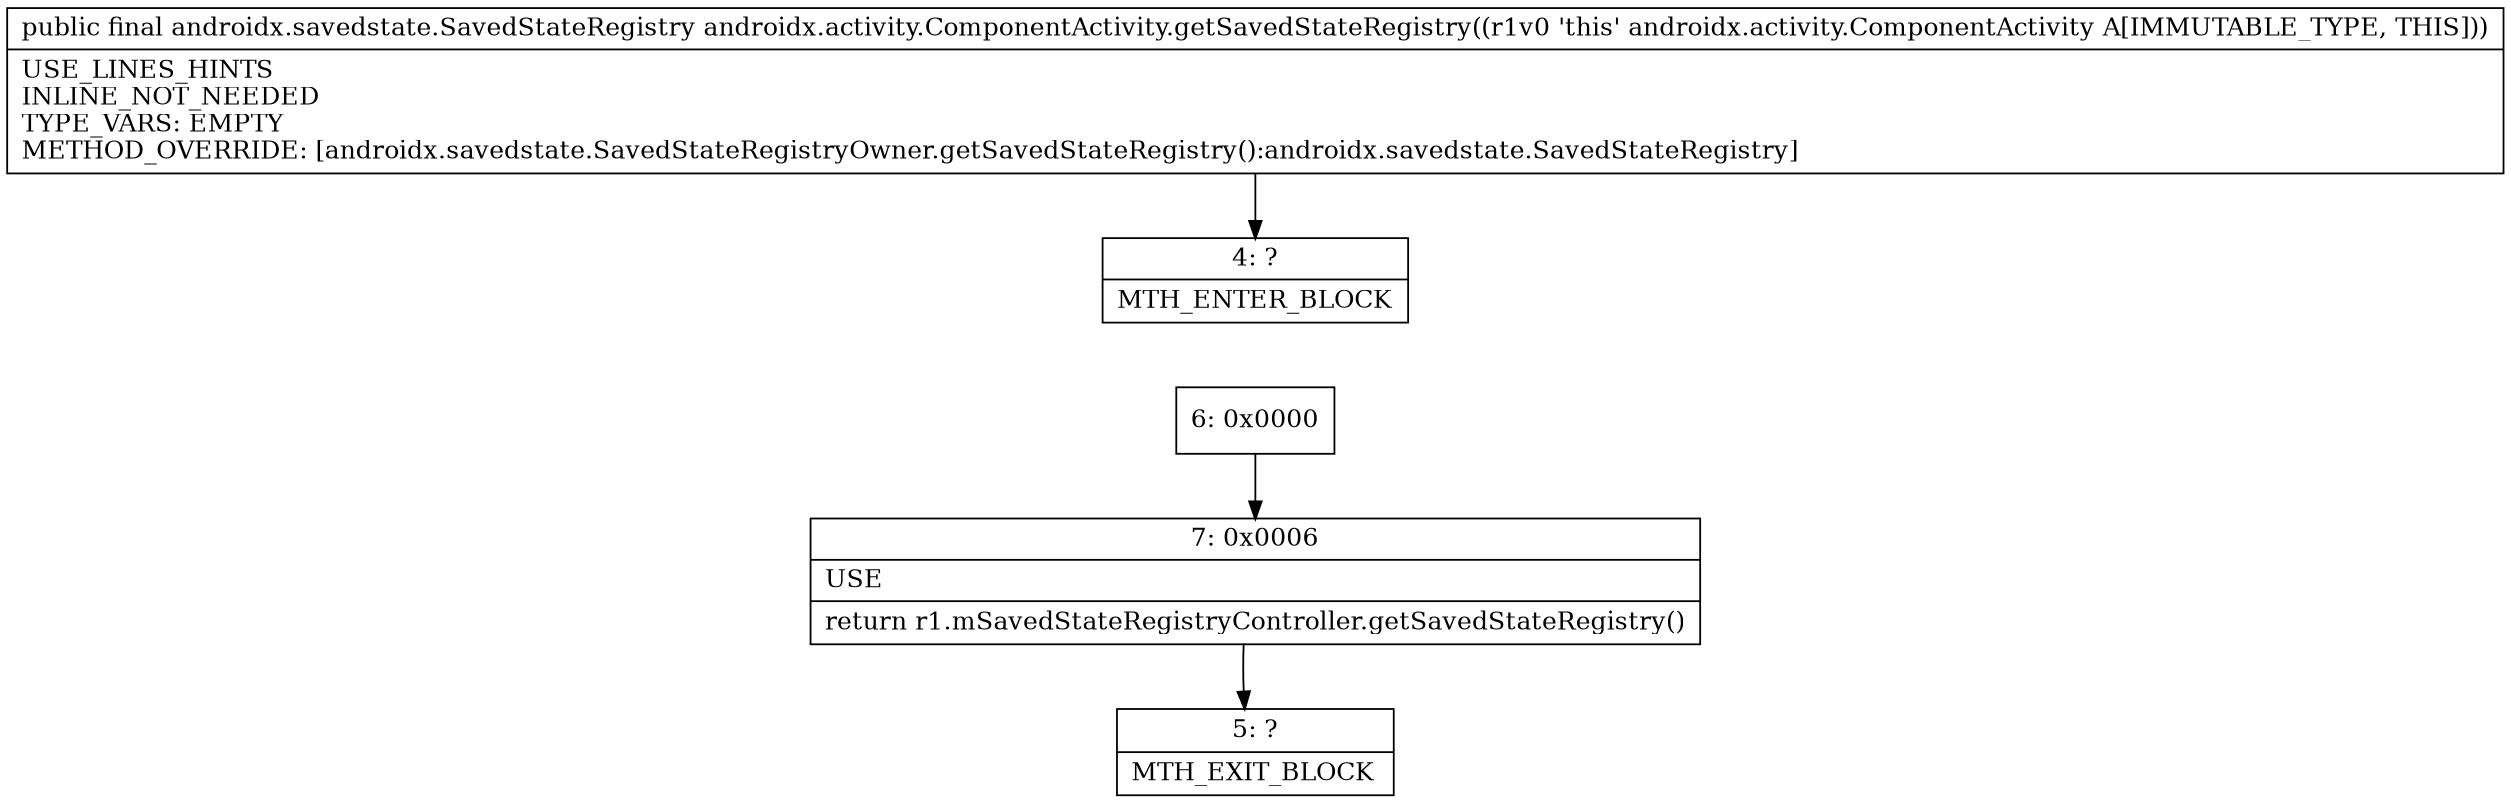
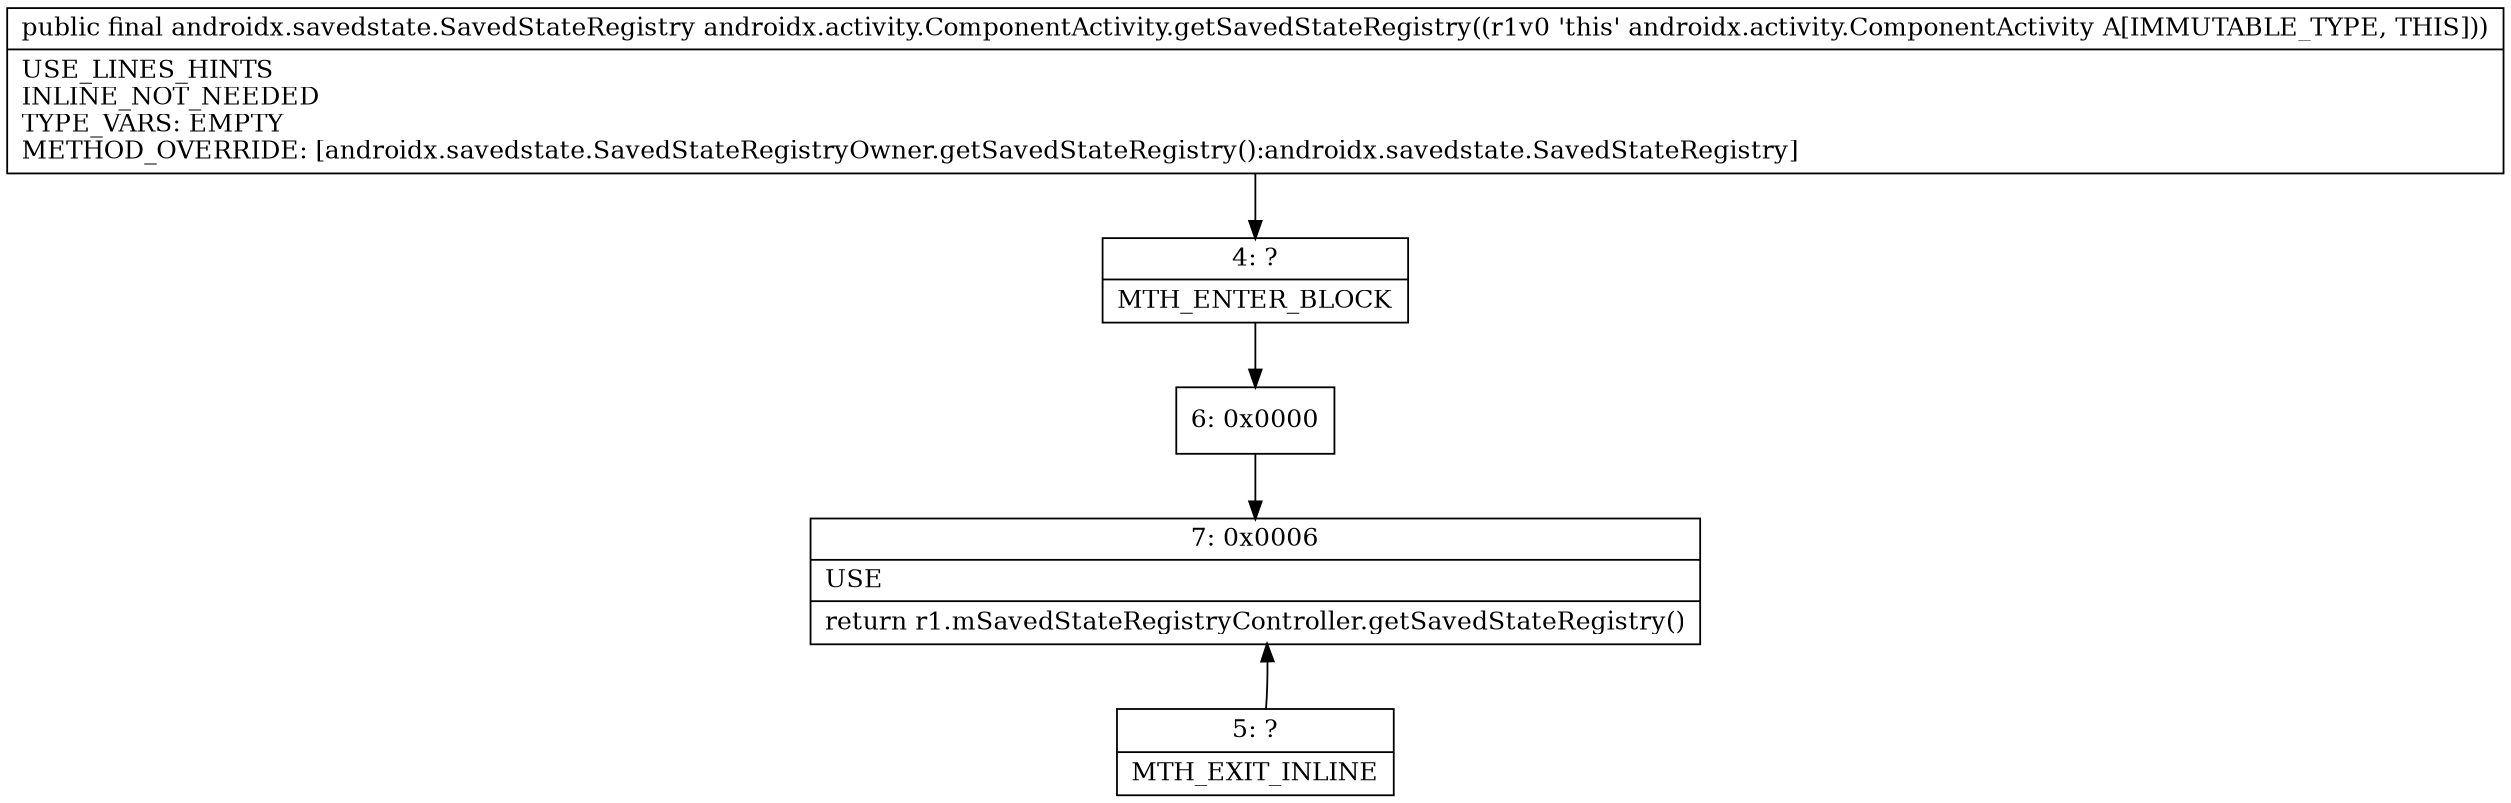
none -> (1255, 346)
(1243, 667) -> (1267, 686)
(1254, 773) -> (1255, 773)
